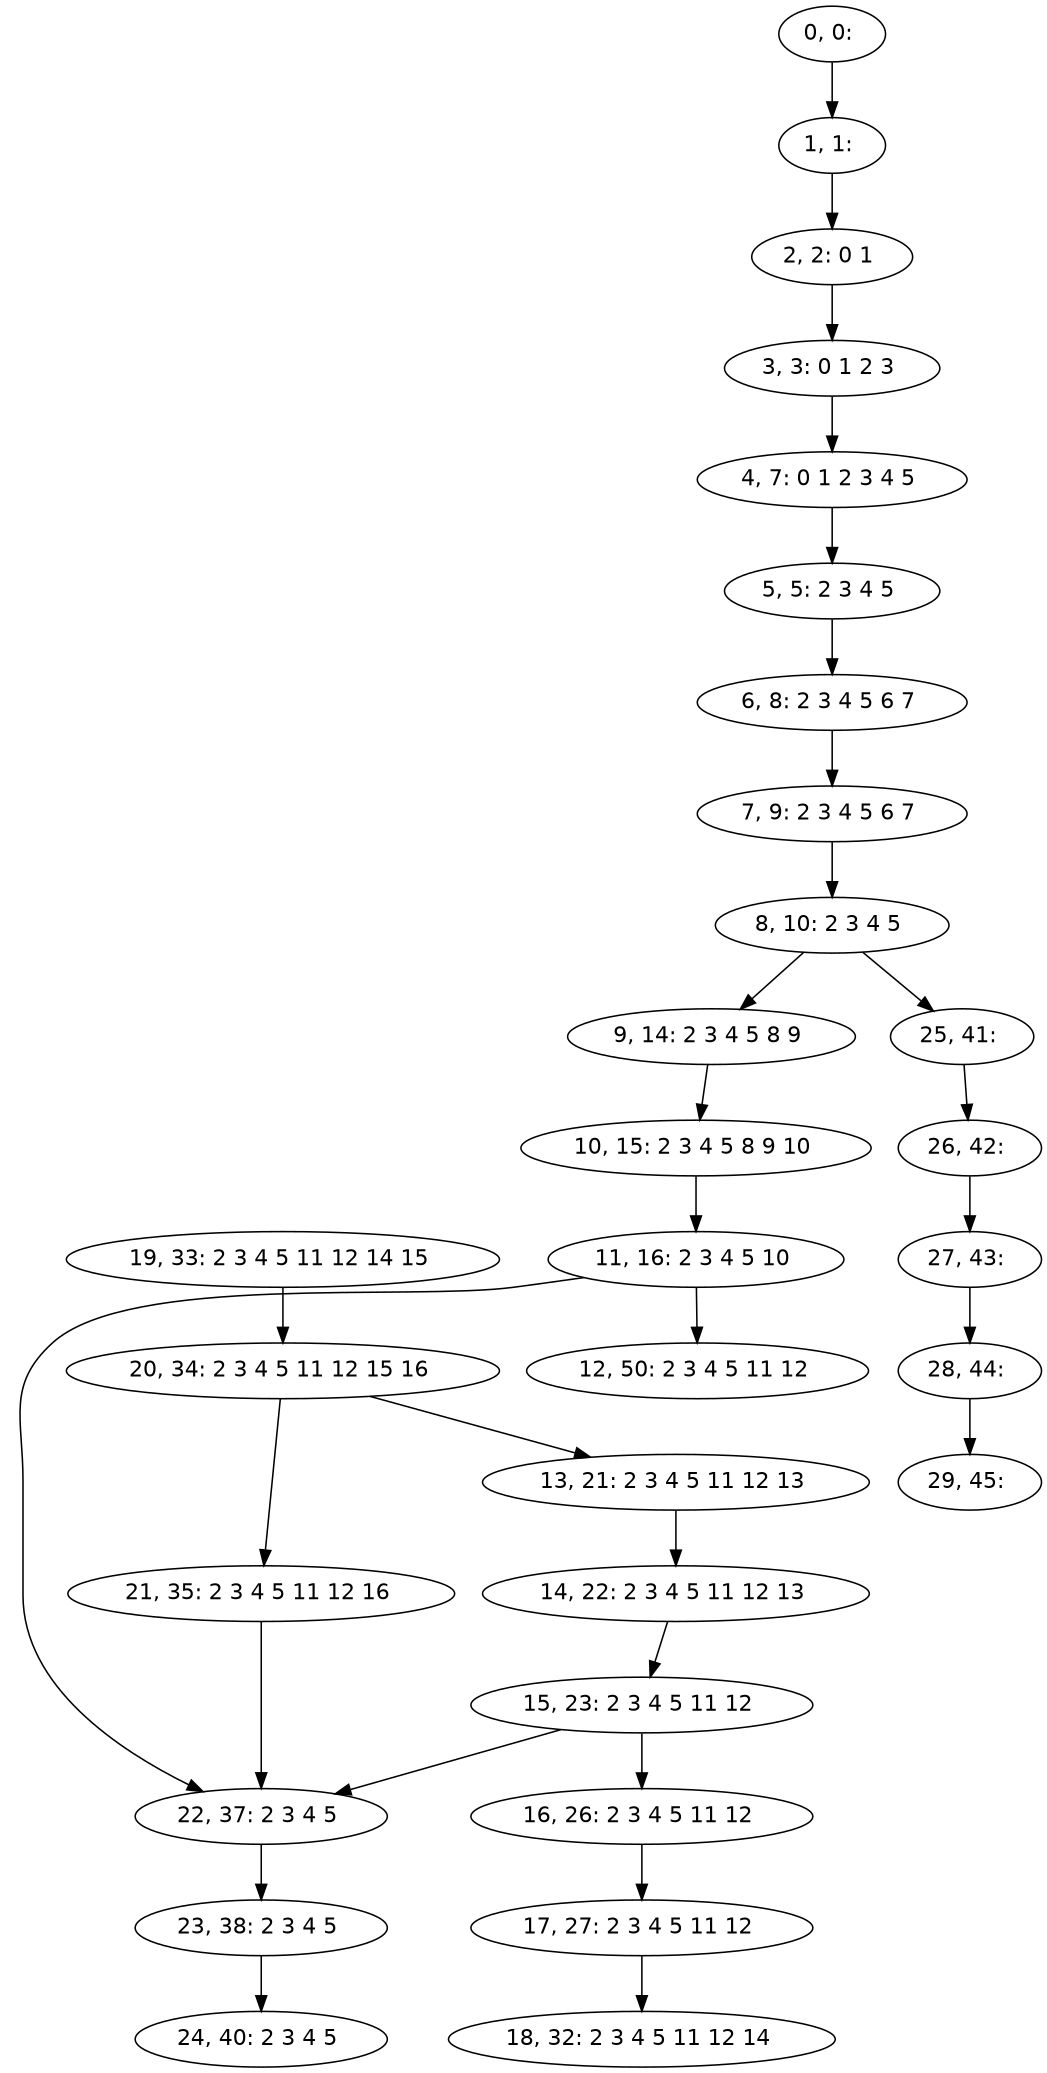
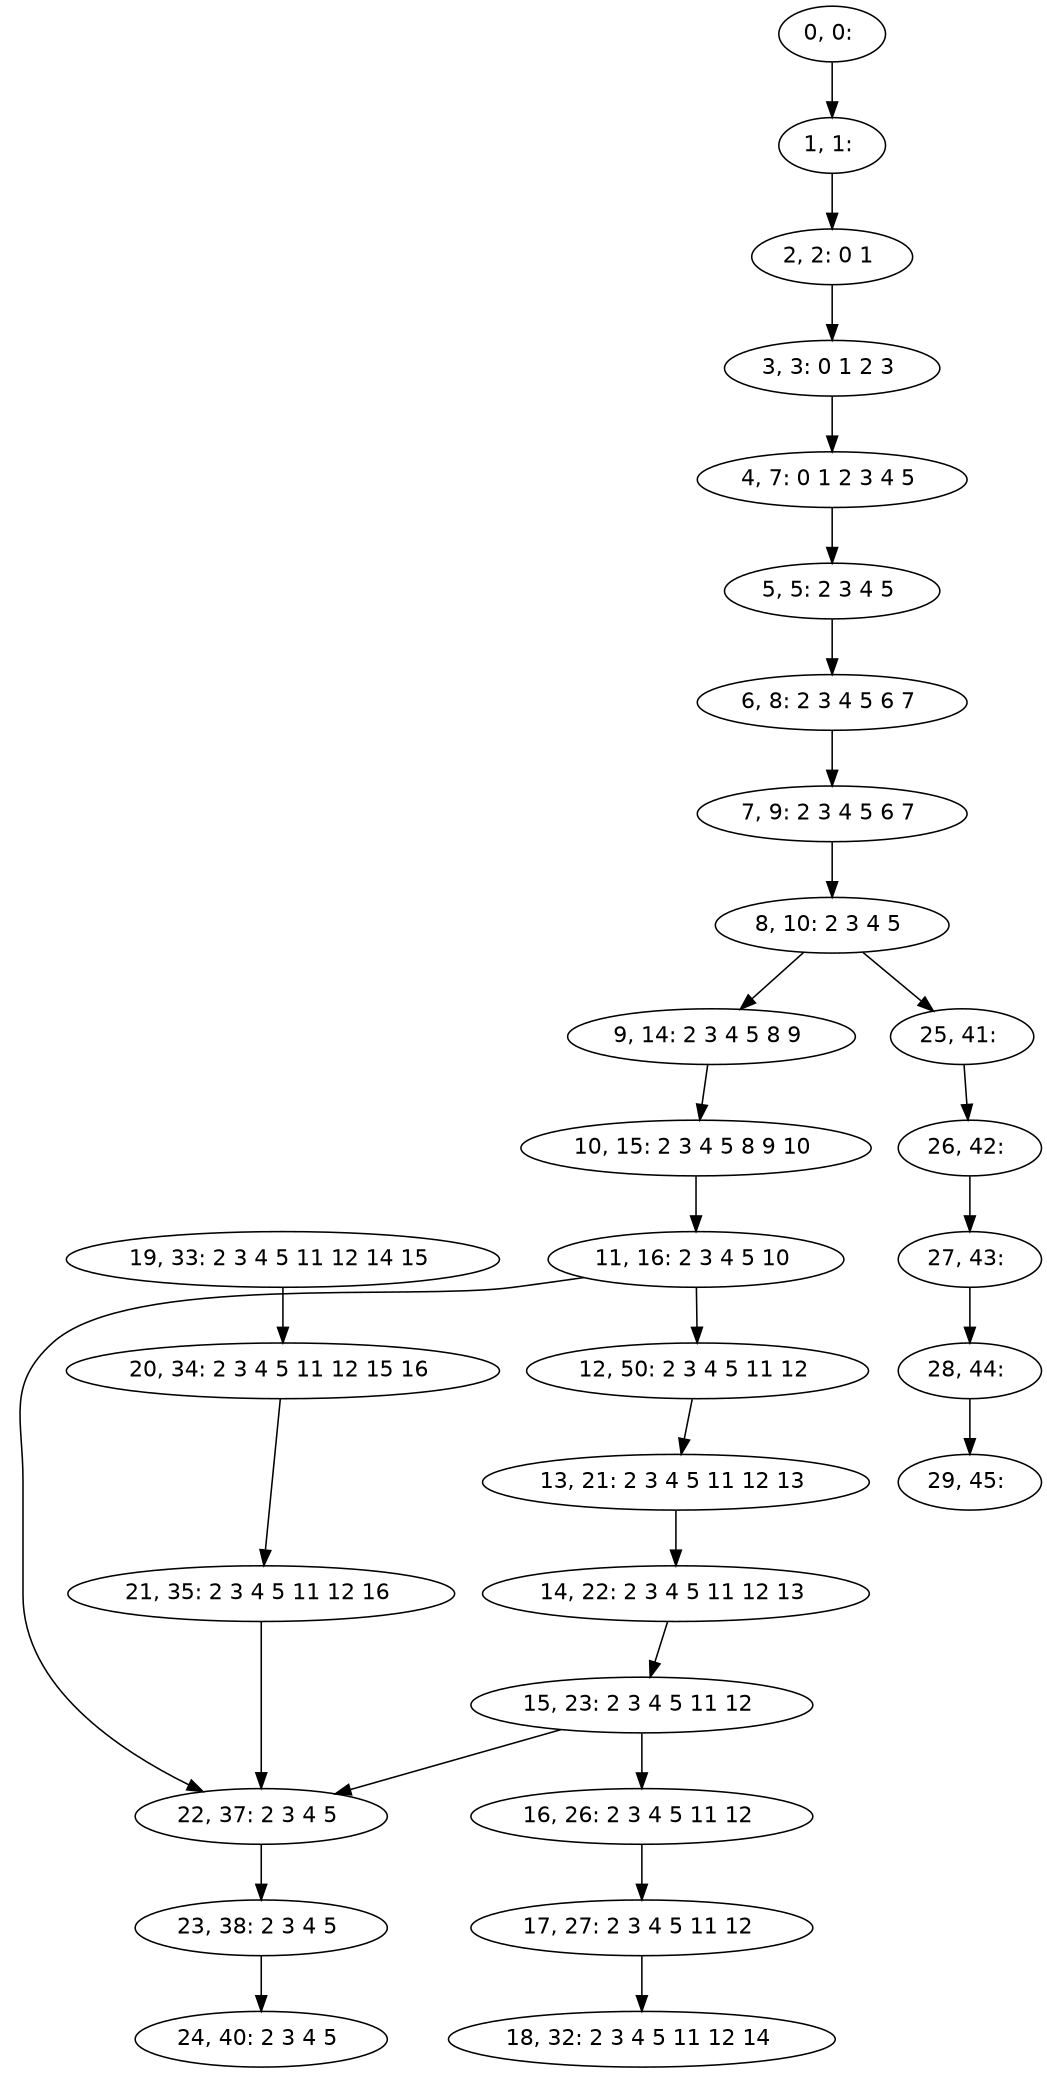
(473, 1425) -> (688, 1419)
